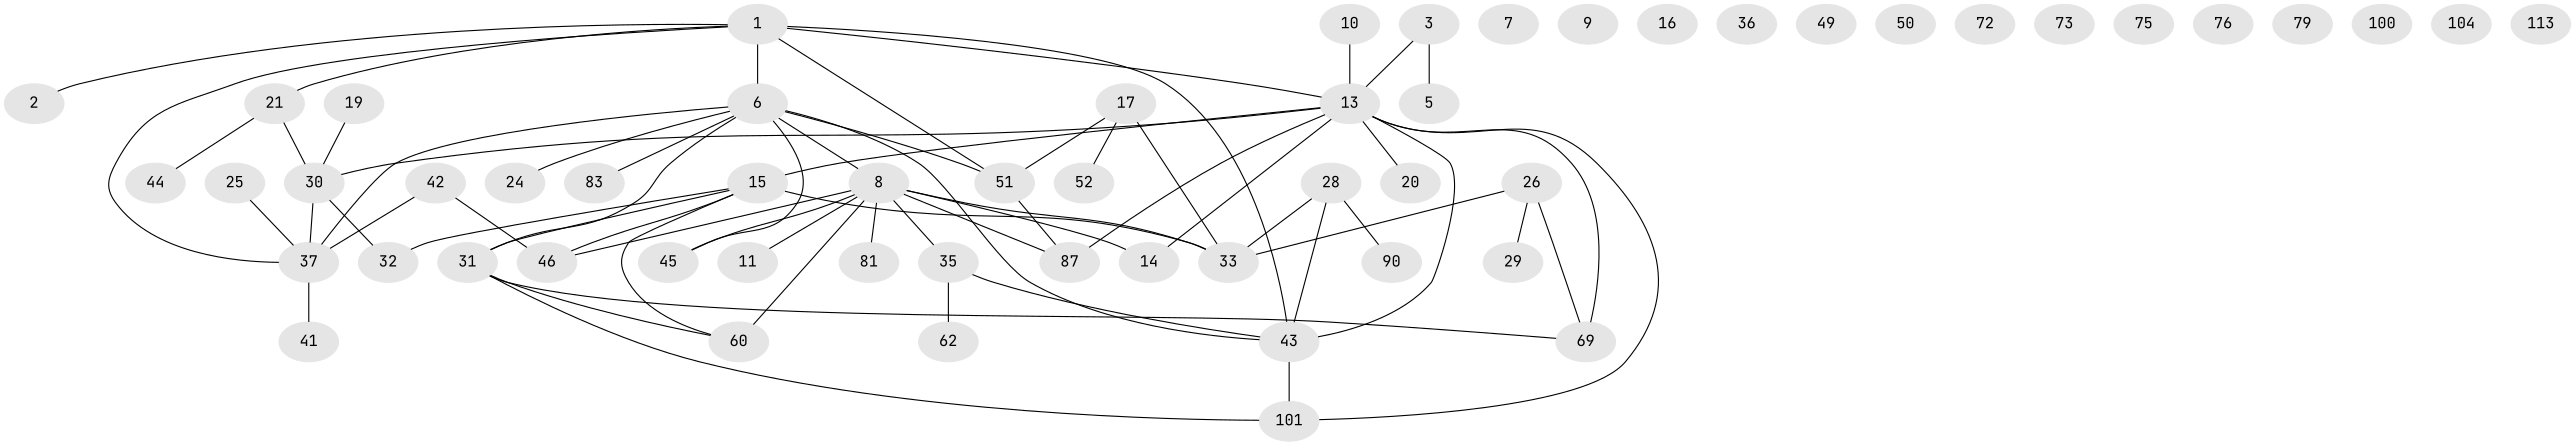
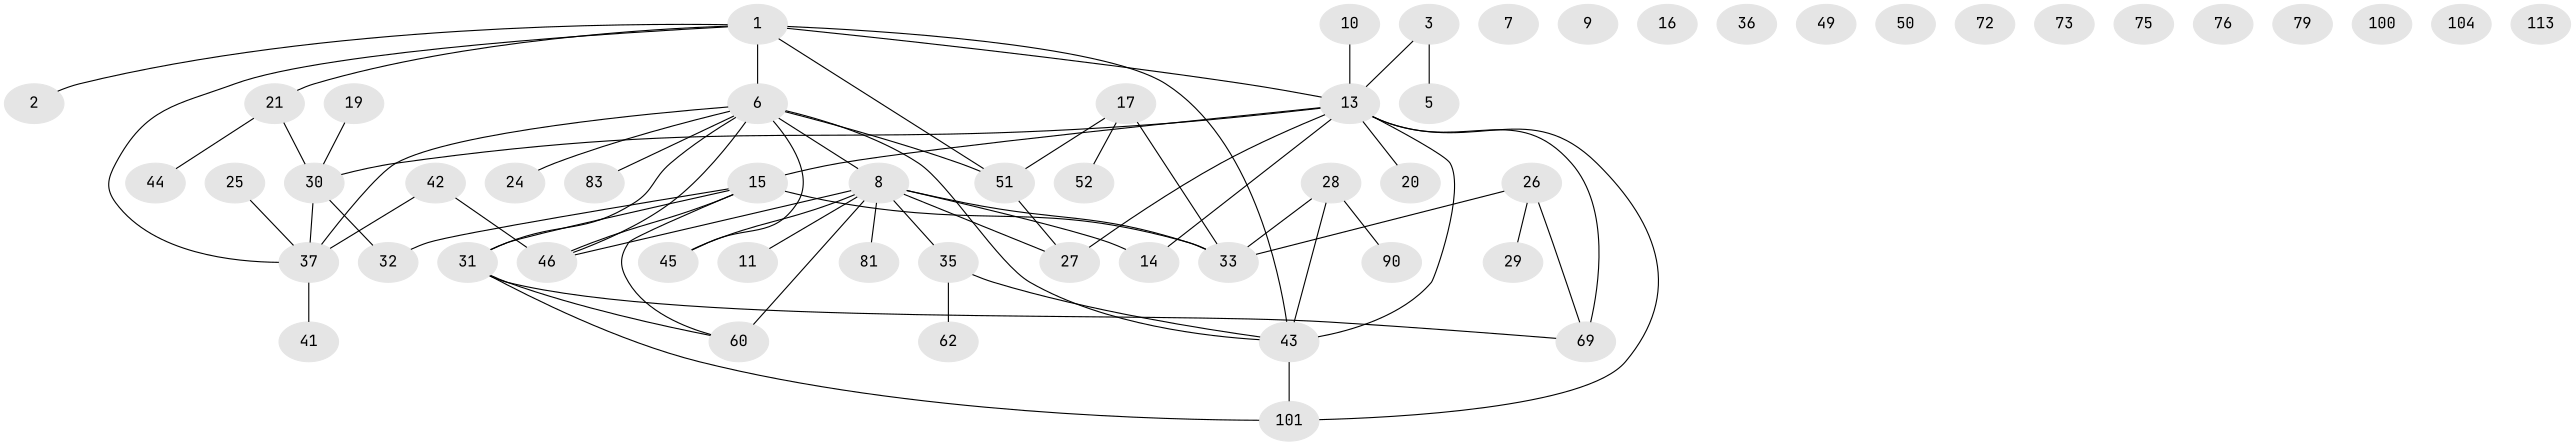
none -> (688, 188)
(1070, 262) -> (1070, 262)
